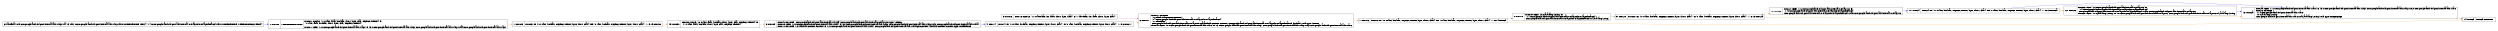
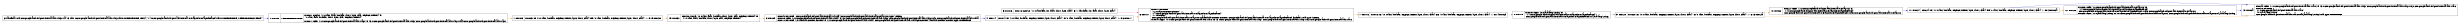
(1166, 17) -> (1165, 12)
(2479, 19) -> none
